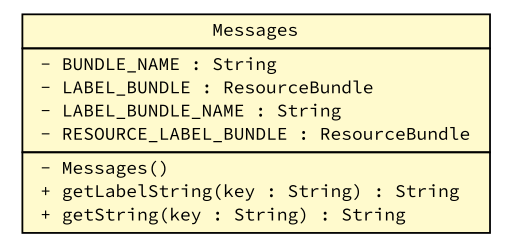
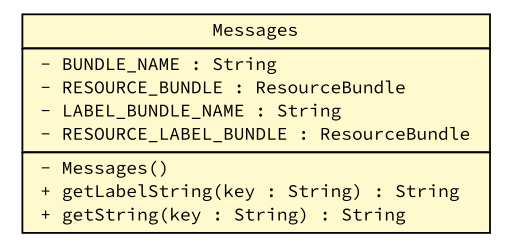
(208, 88) -> (224, 88)
